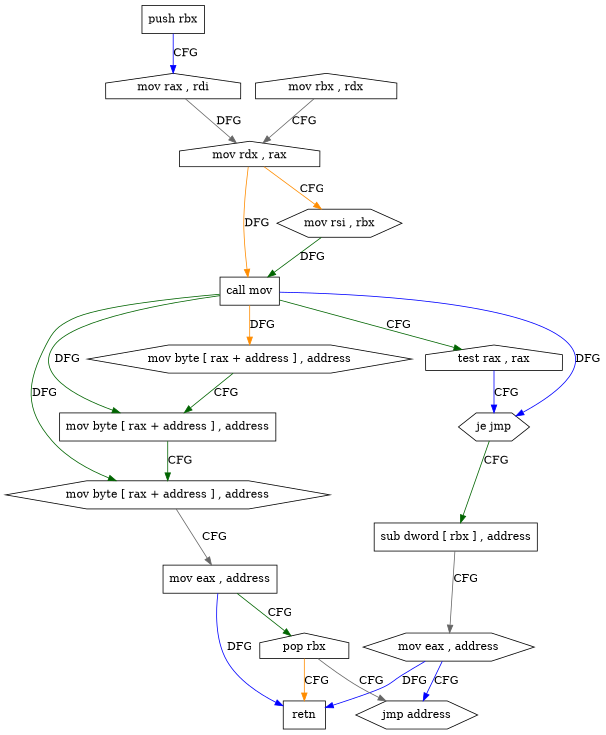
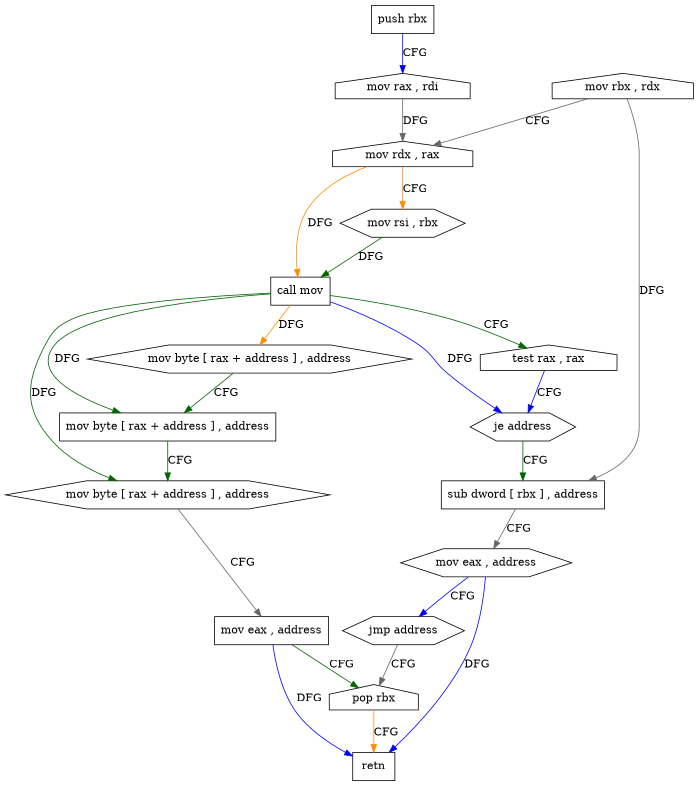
none -> (639, 298)
(494, 427) -> (523, 427)
(347, 680) -> (390, 662)
